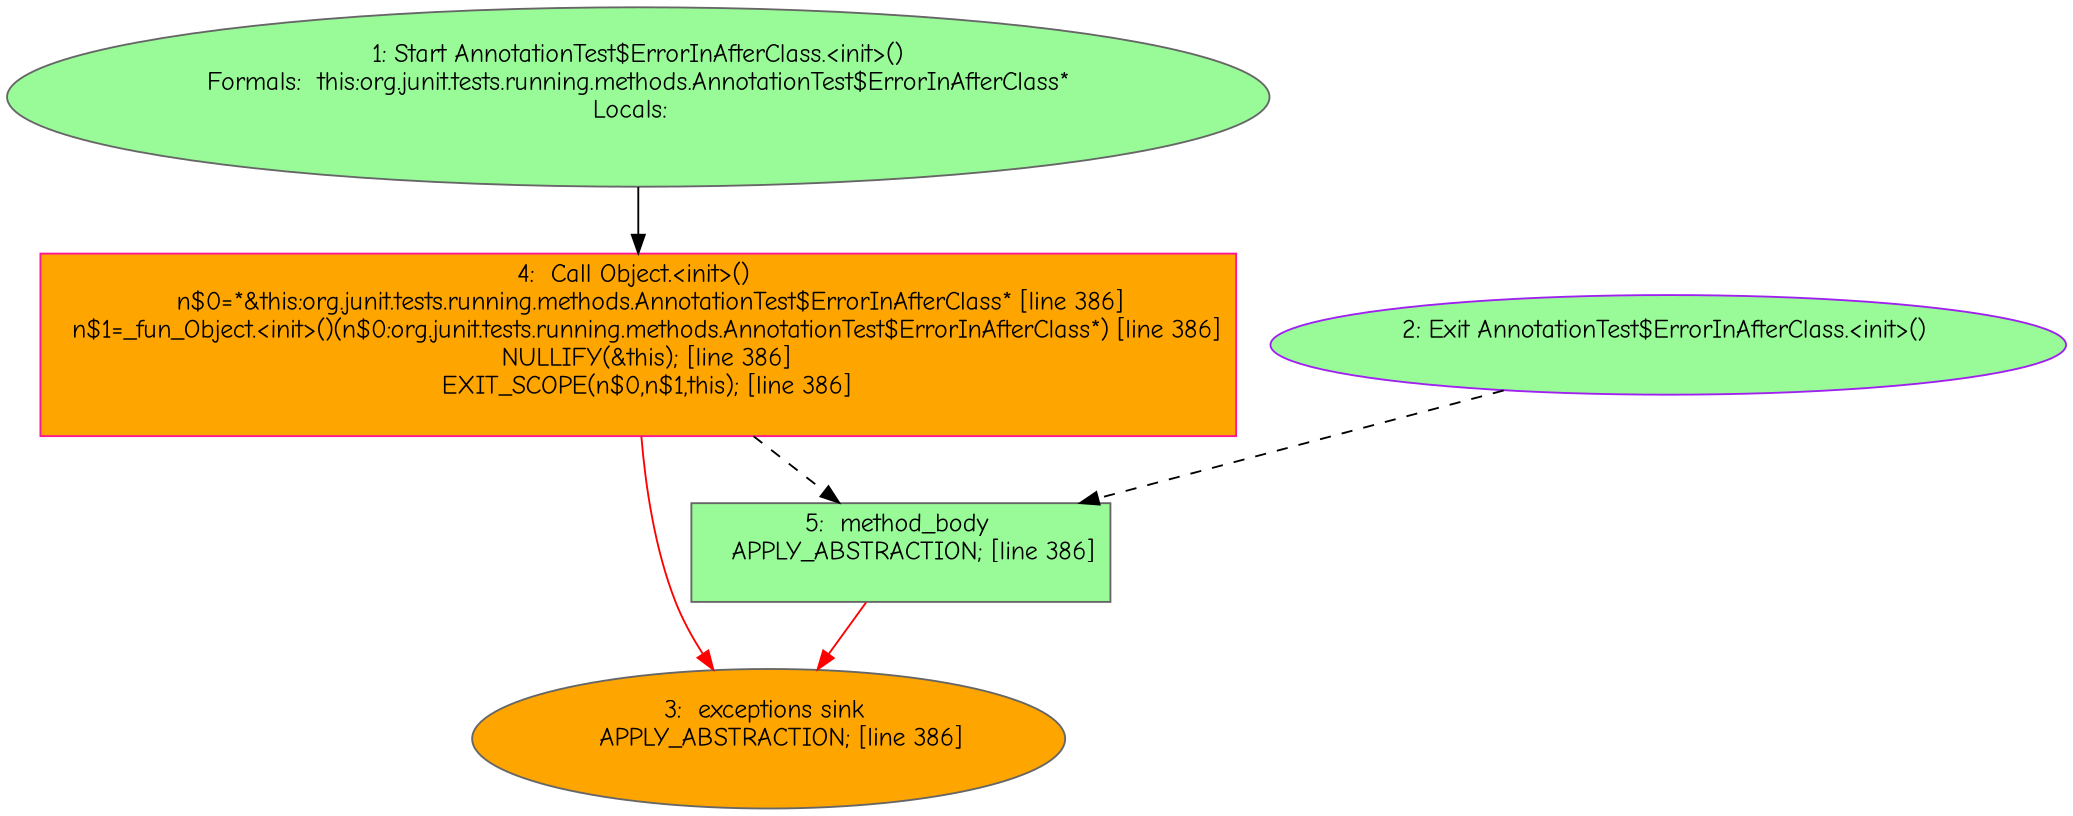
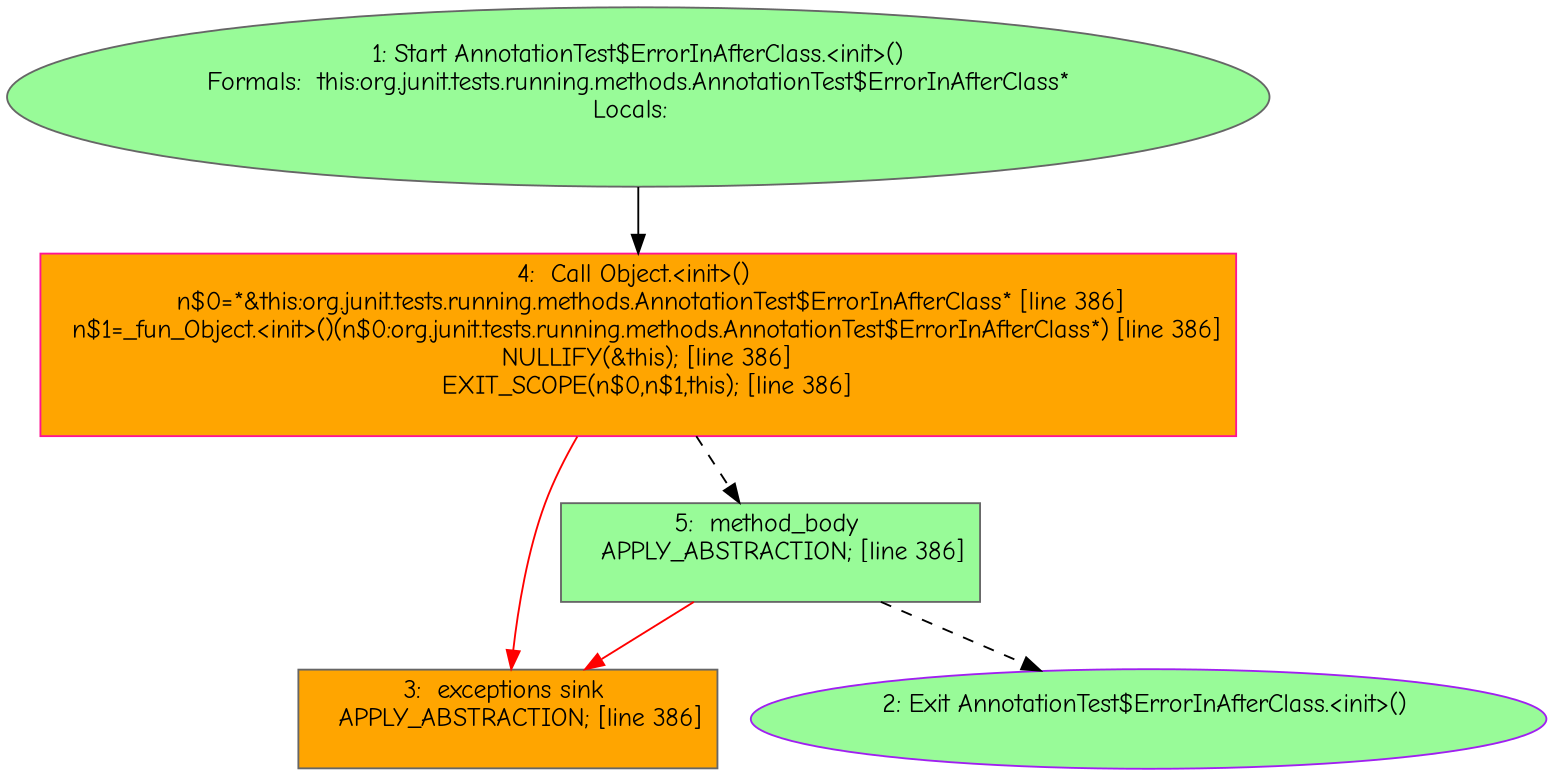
(1301, 444) -> (952, 633)
(769, 739) -> (508, 719)
